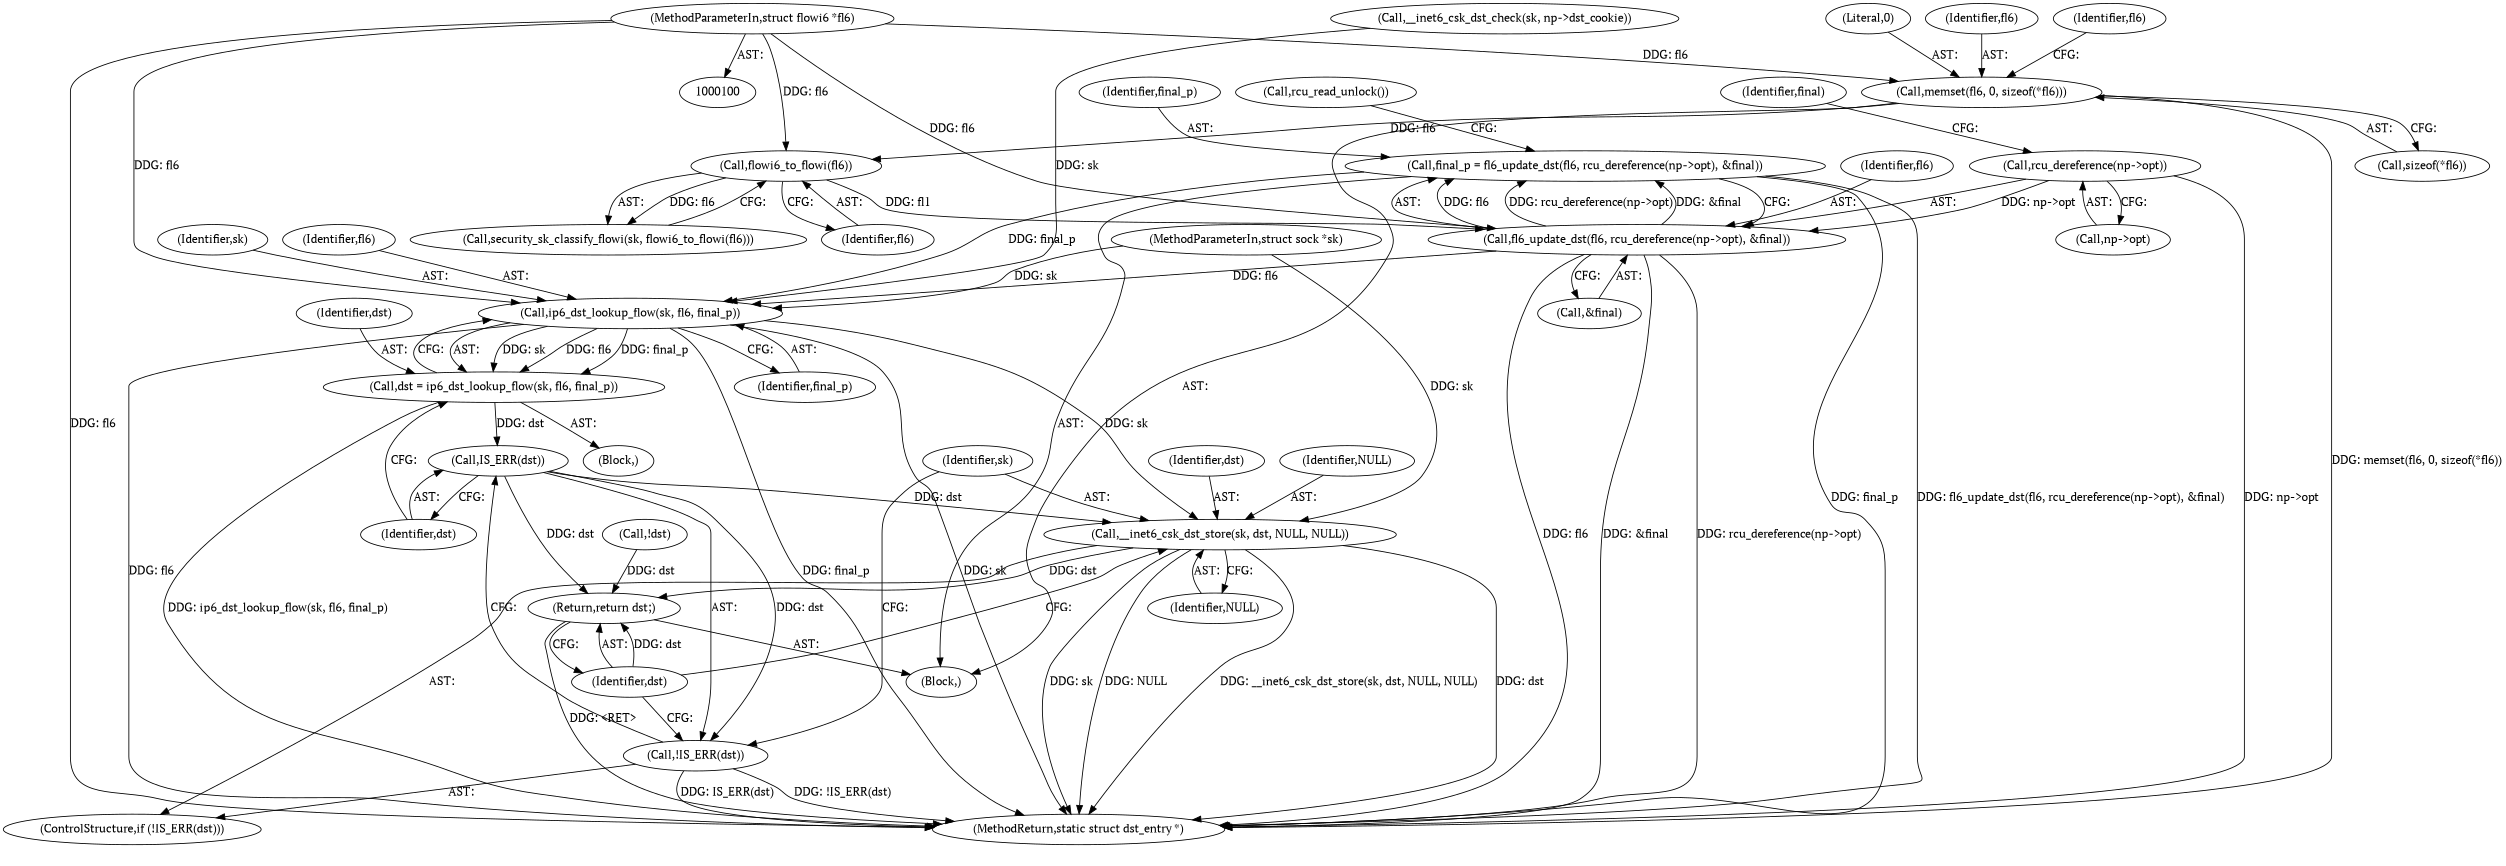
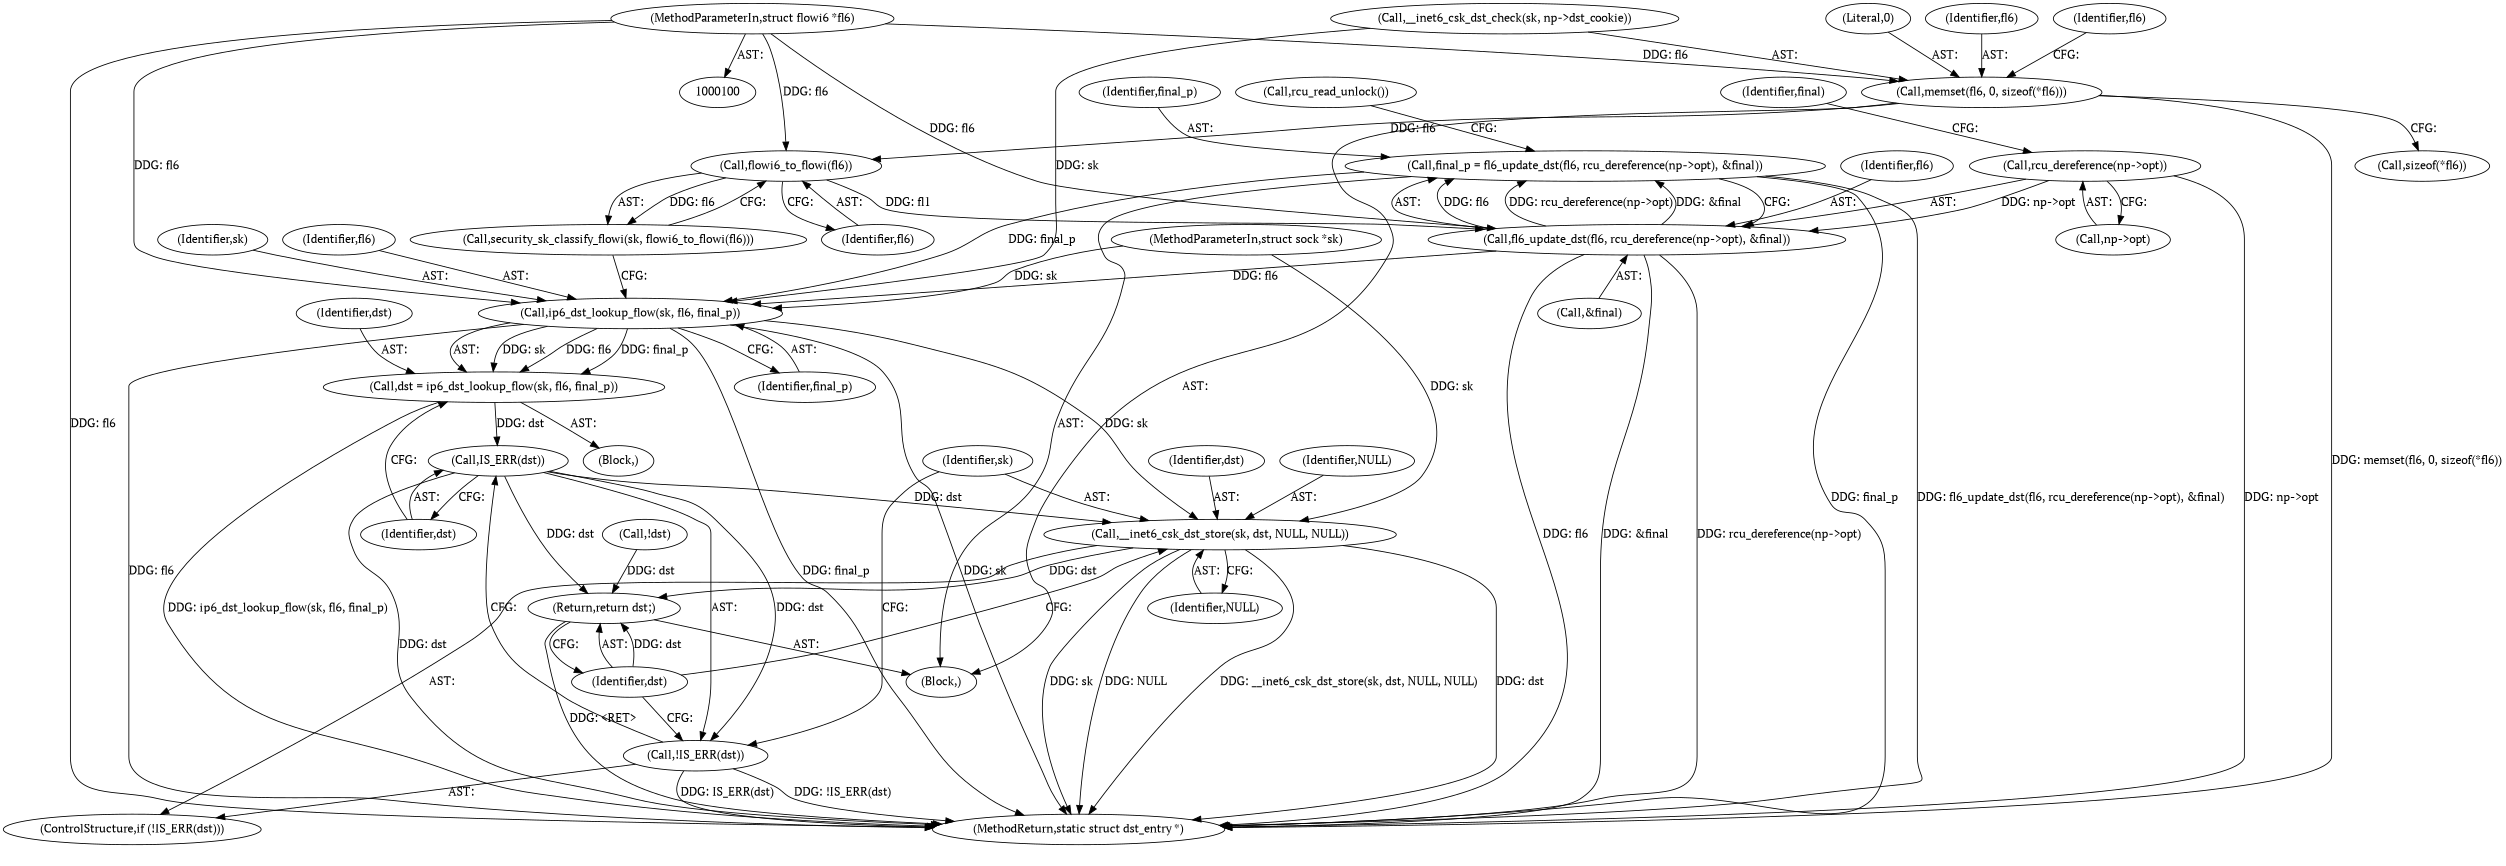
(2255, 108) -> (1744, 56)
(1575, 270) -> none
(420, 342) -> (618, 273)
none -> (505, 769)
